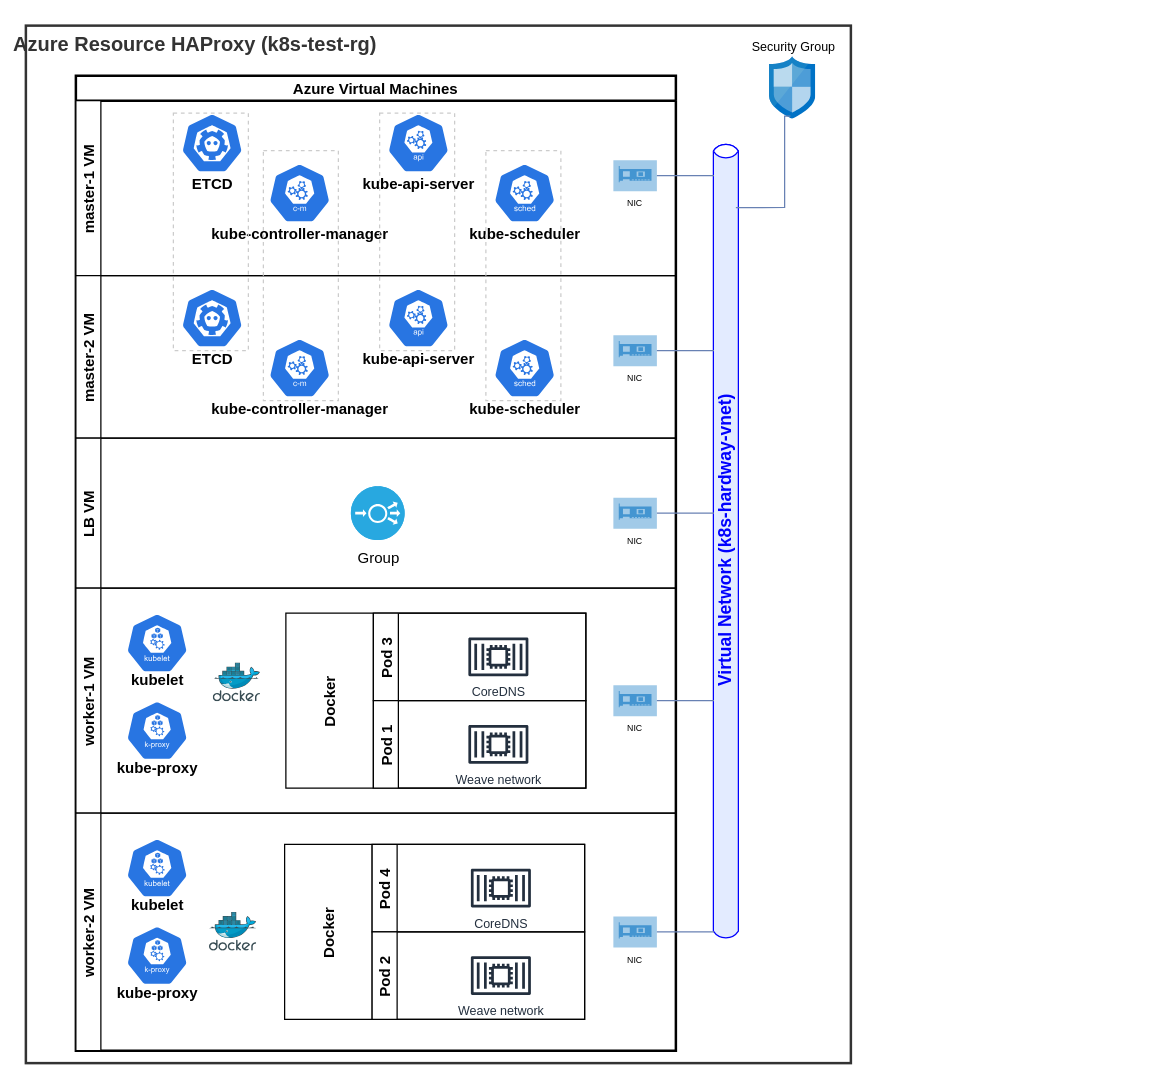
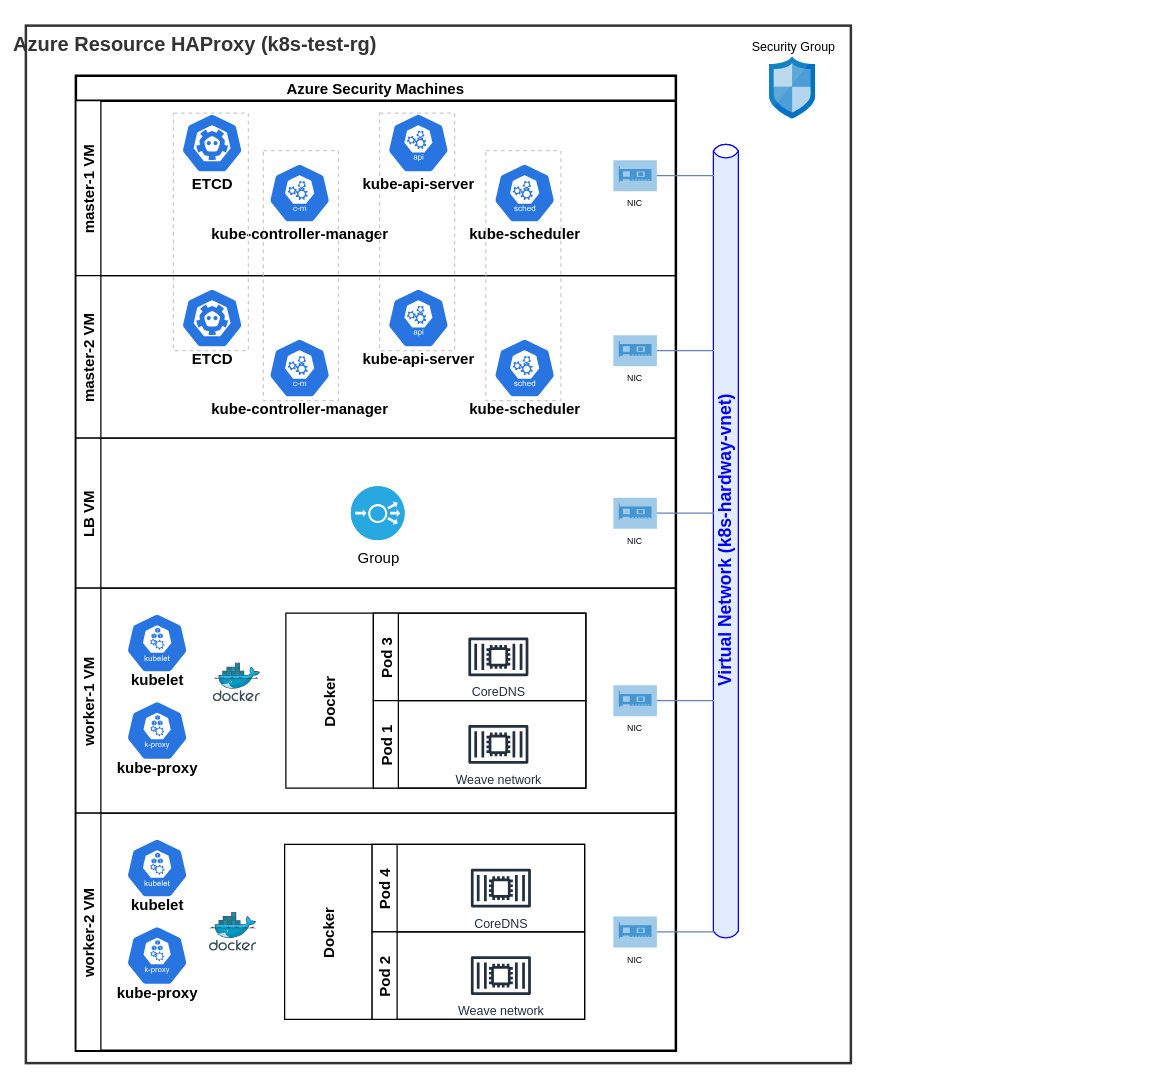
(375, 89) -> (375, 89)
(784, 183) -> none
